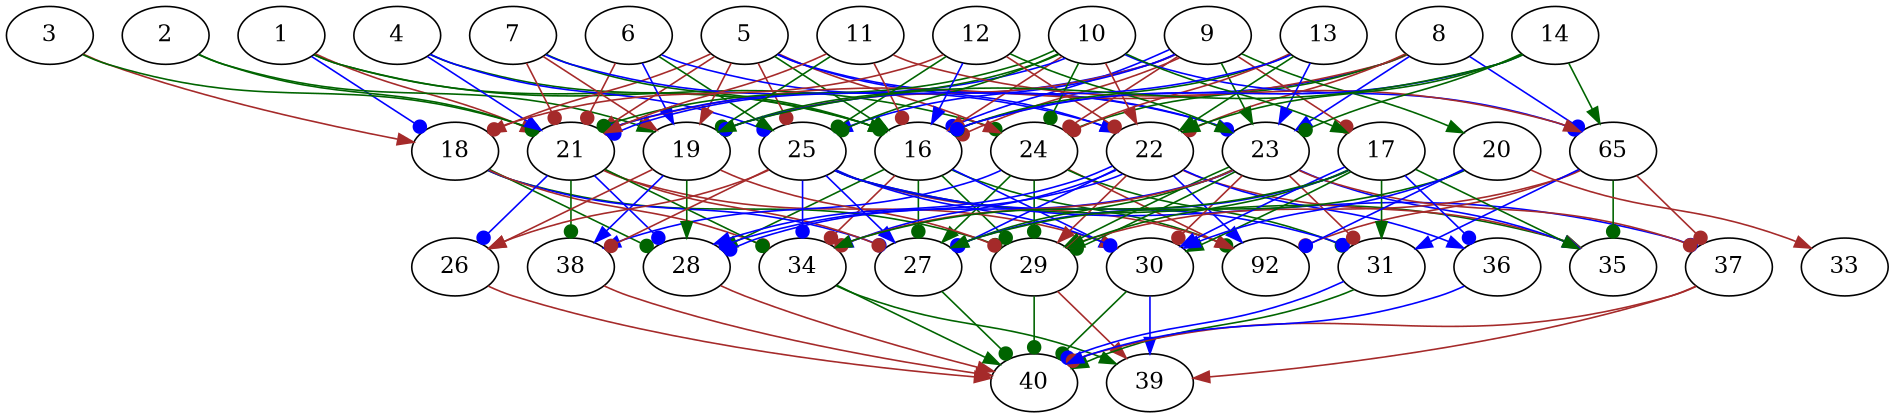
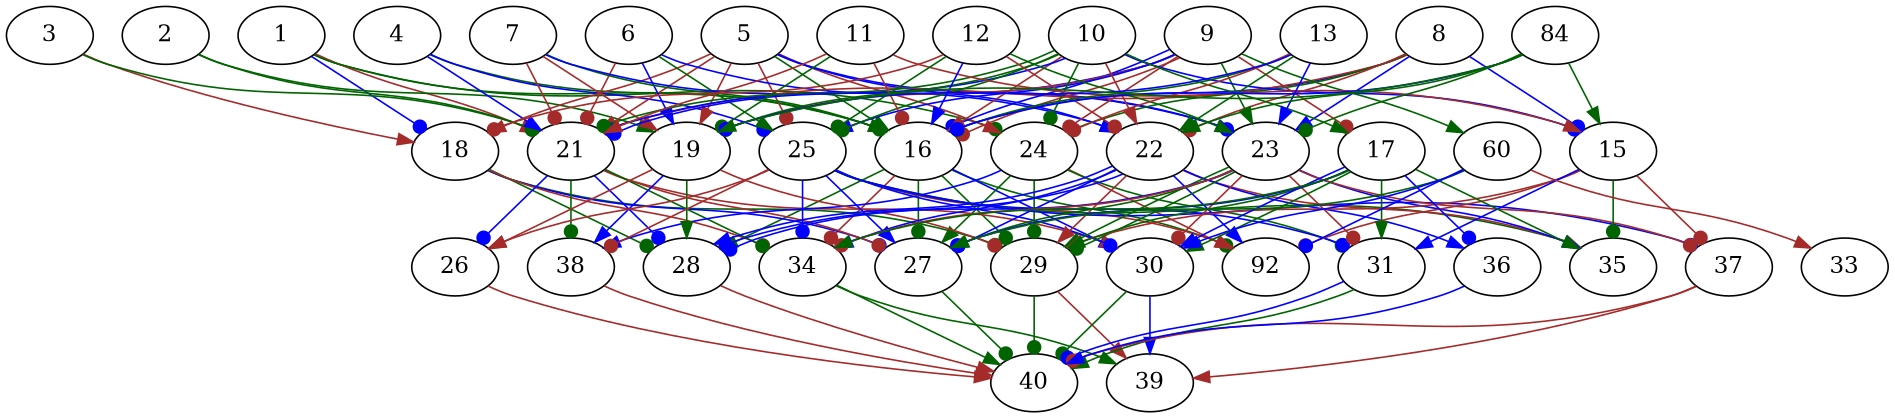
(1555, 35) -> (1555, 35)
(1497, 151) -> (1497, 151)
(1613, 151) -> (1613, 151)
